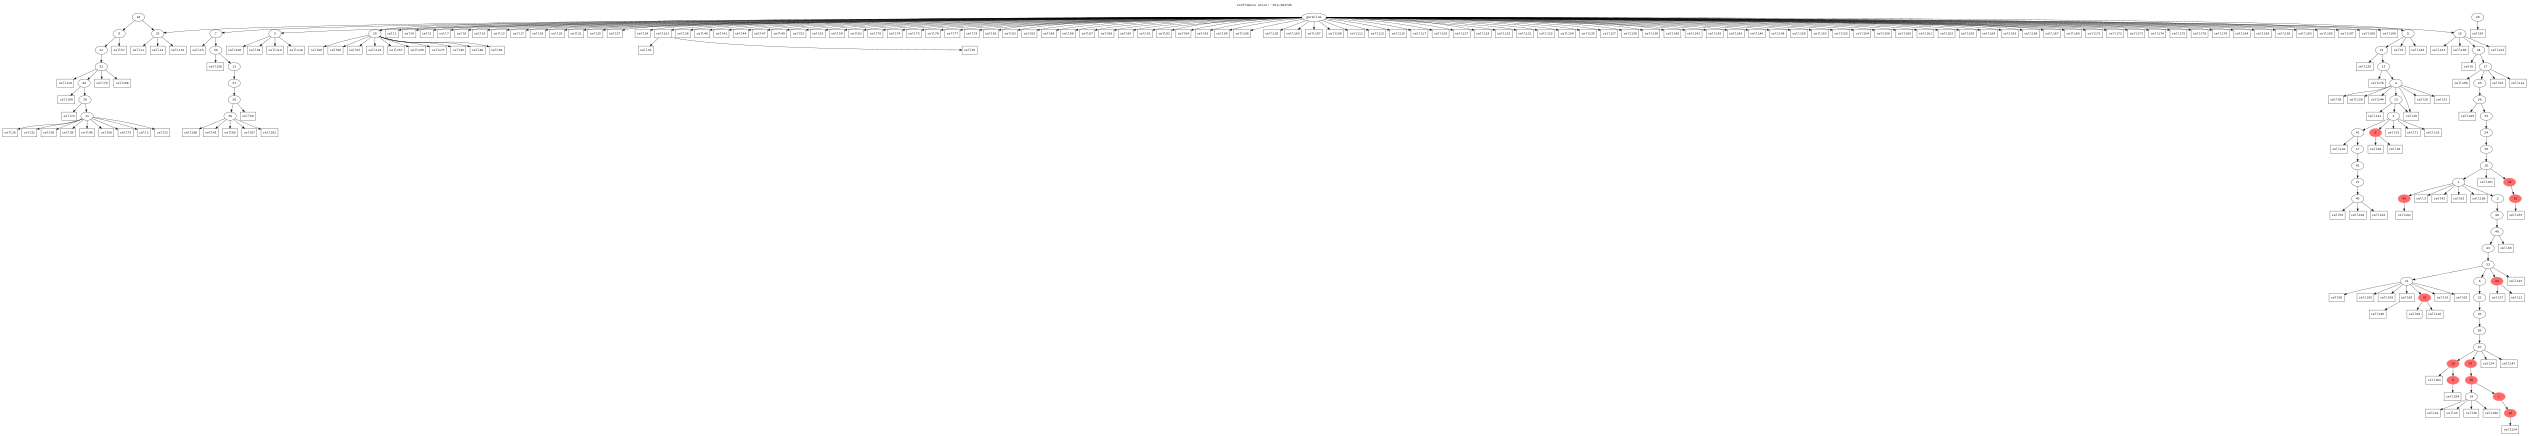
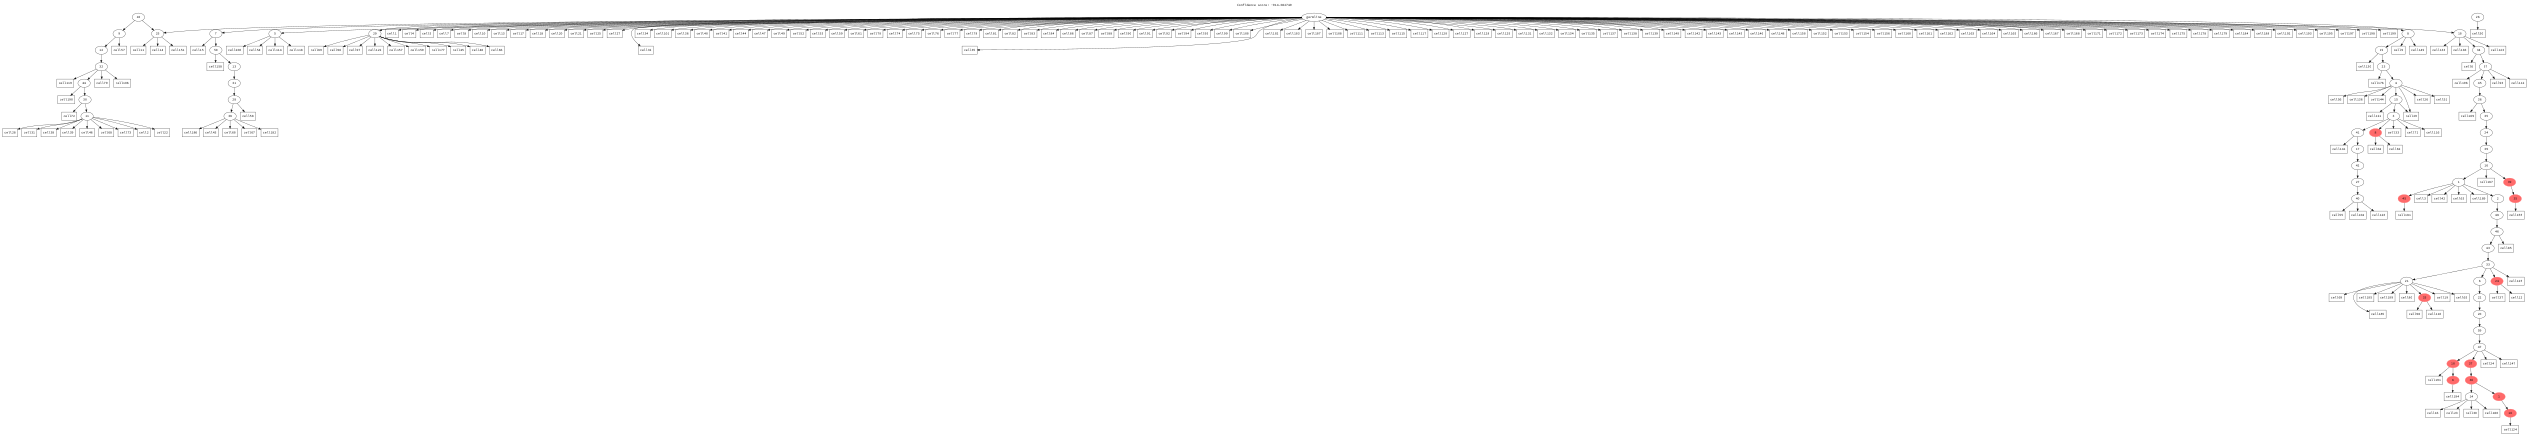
(655, 41) -> (958, 19)
(815, 48) -> (1144, 47)
(2393, 305) -> (2374, 286)
